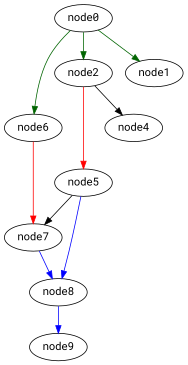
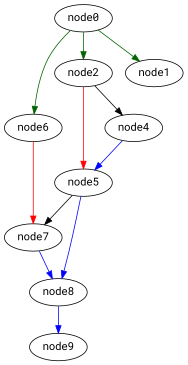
none -> (111, 152)
